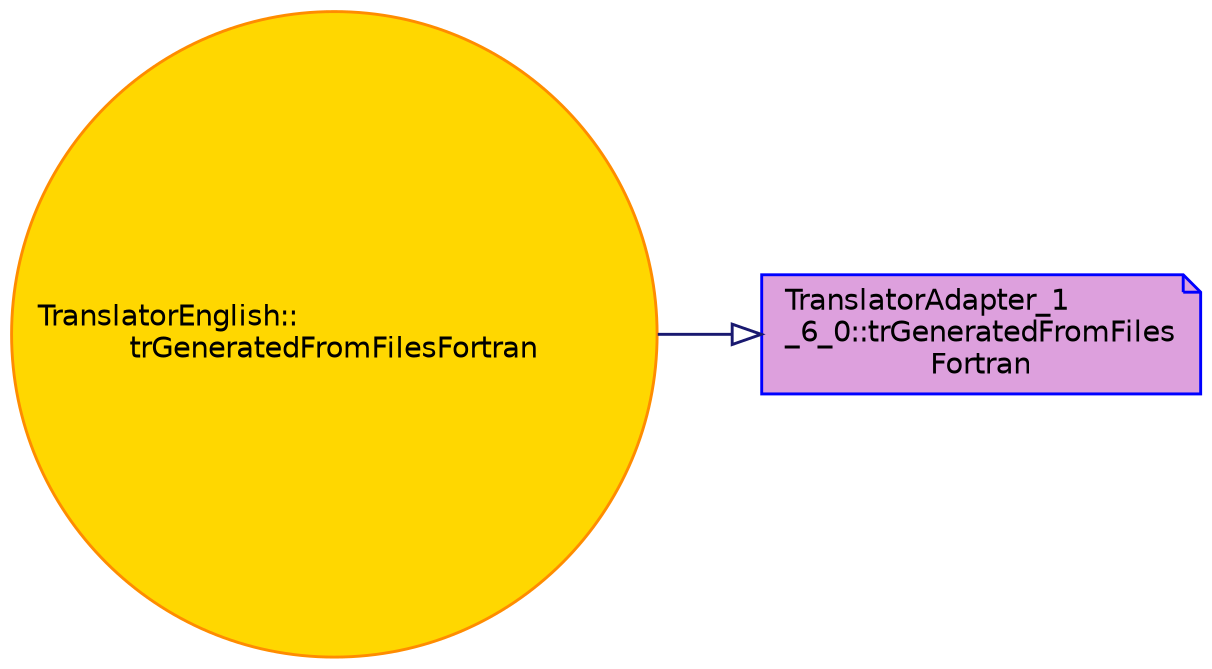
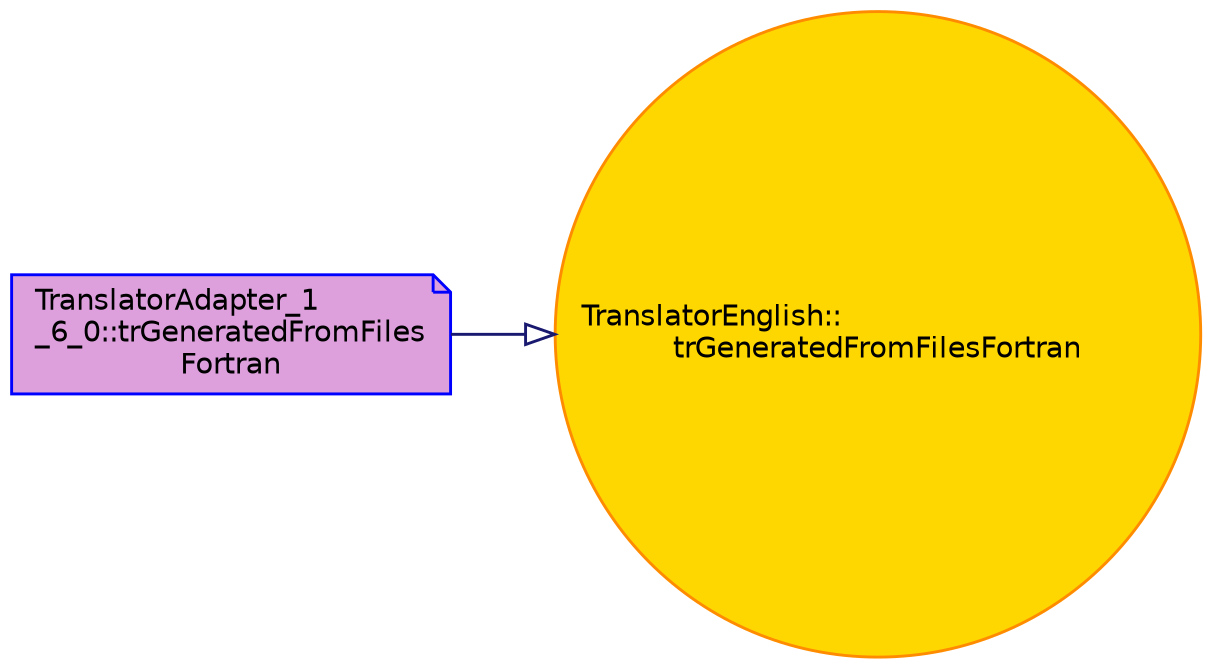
(695, 334) -> (488, 334)
